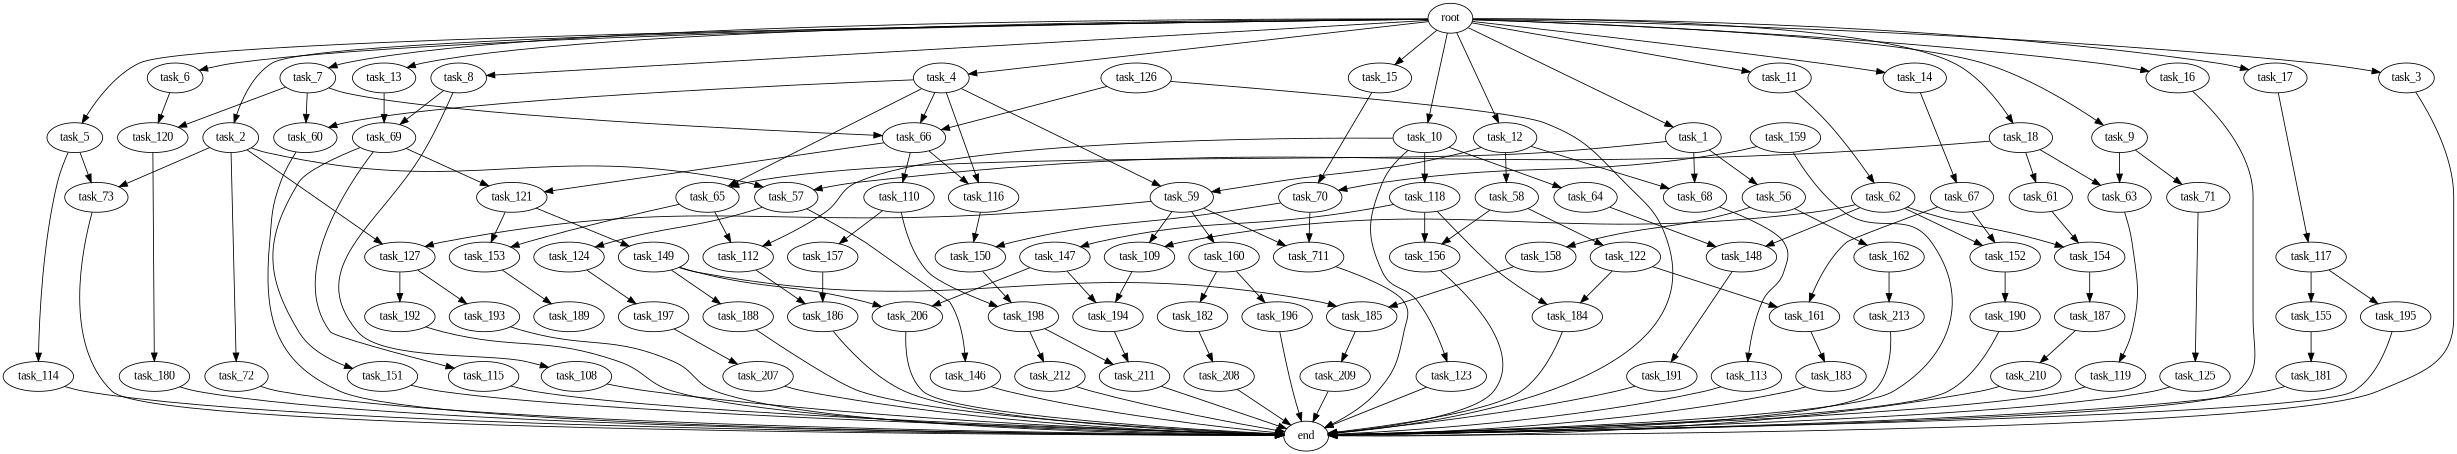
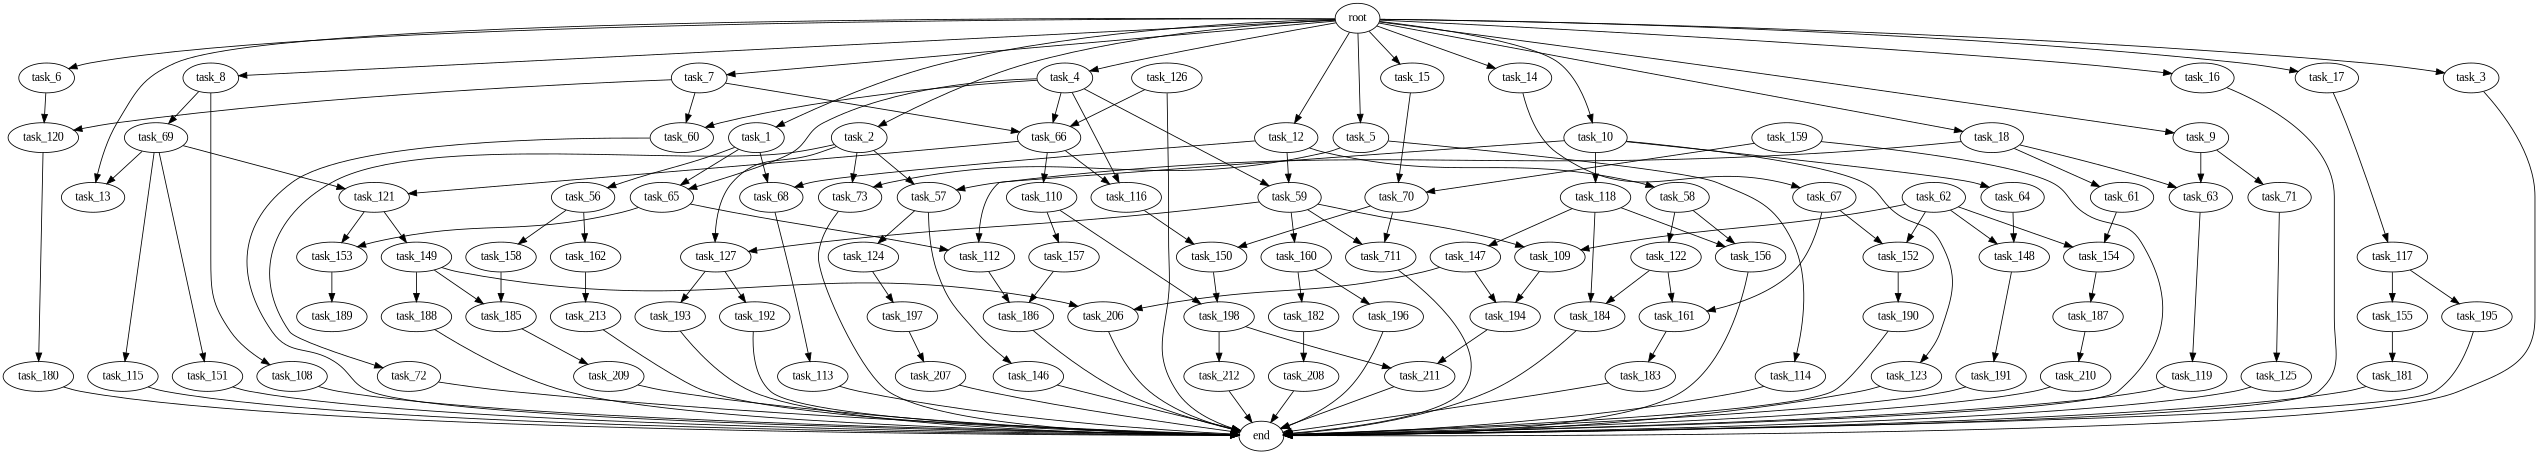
(1780, 78) -> none
(384, 105) -> (128, 165)
